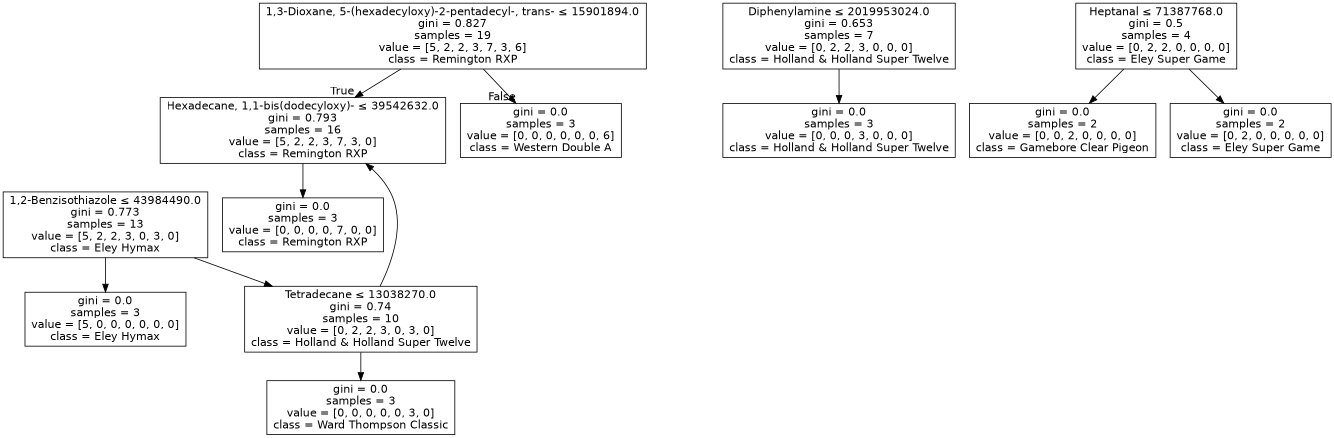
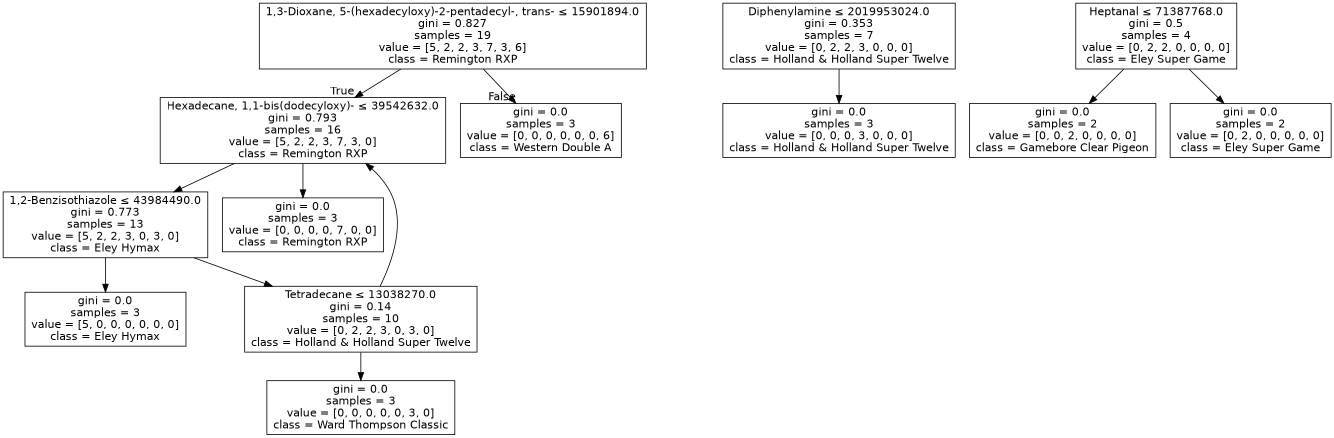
(839, 24) -> (839, 24)
none -> (208, 176)
(361, 307) -> (361, 307)
